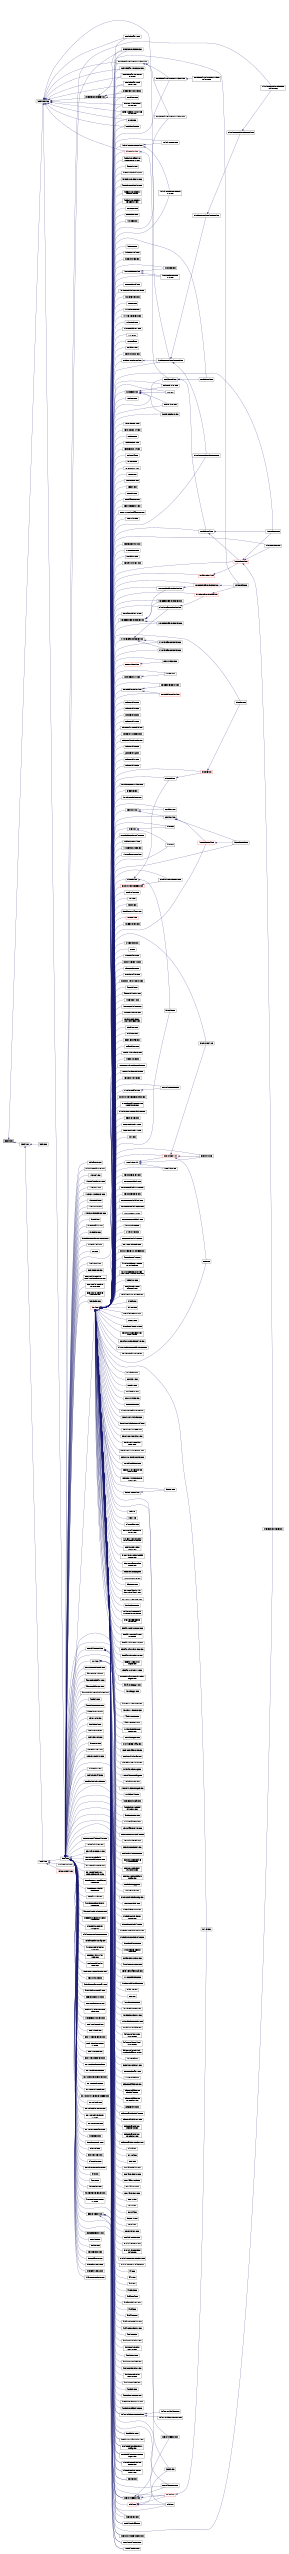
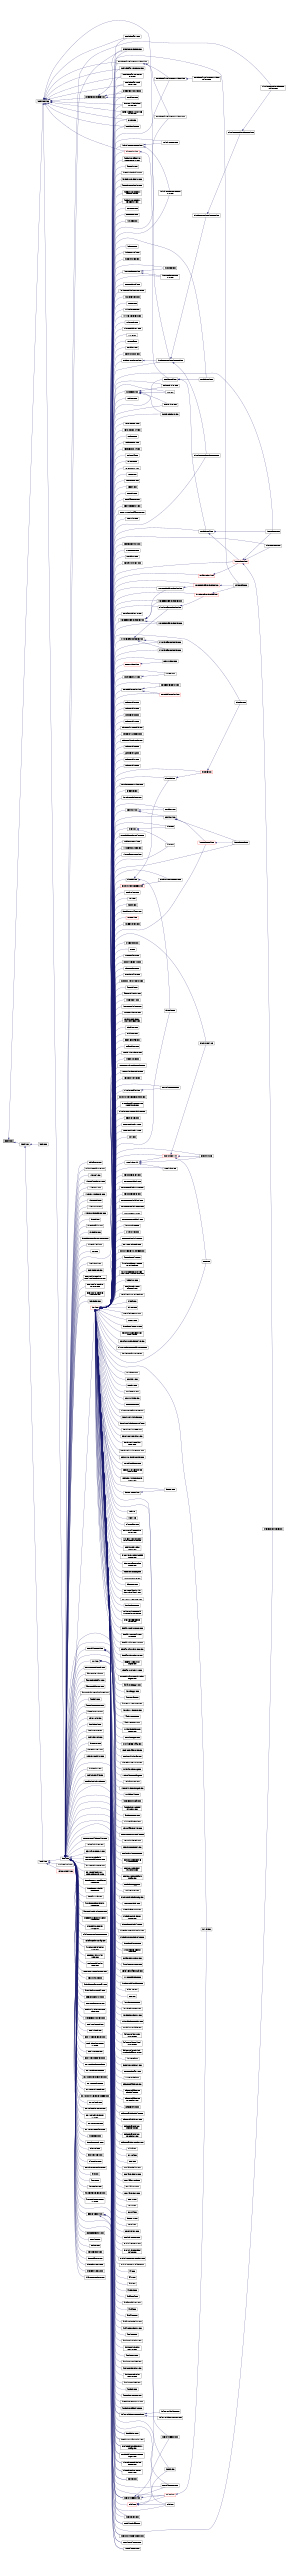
none -> (132, 1698)
